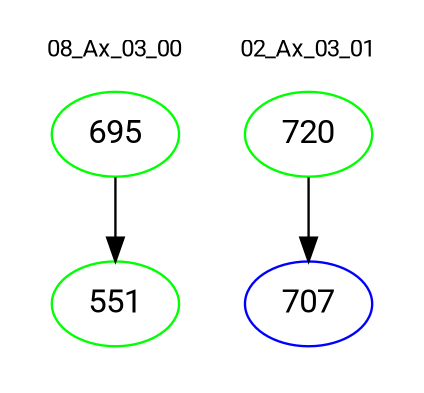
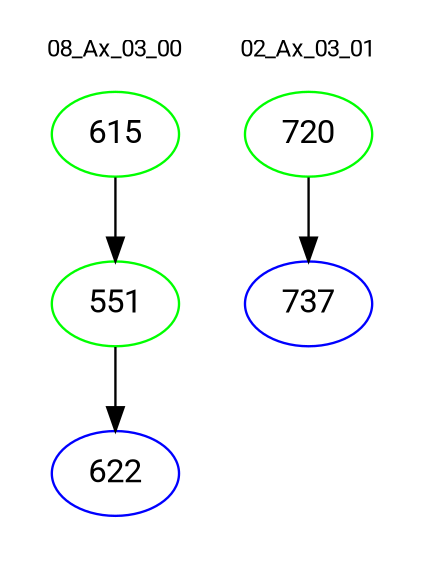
(115, 134) -> (115, 134)
(309, 304) -> (309, 304)
none -> (115, 473)
